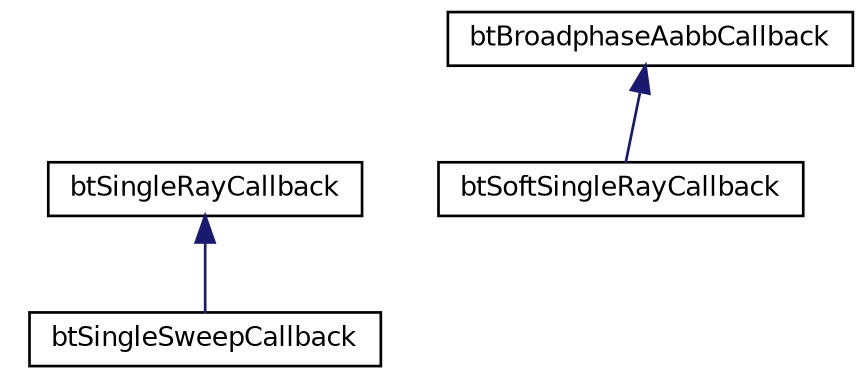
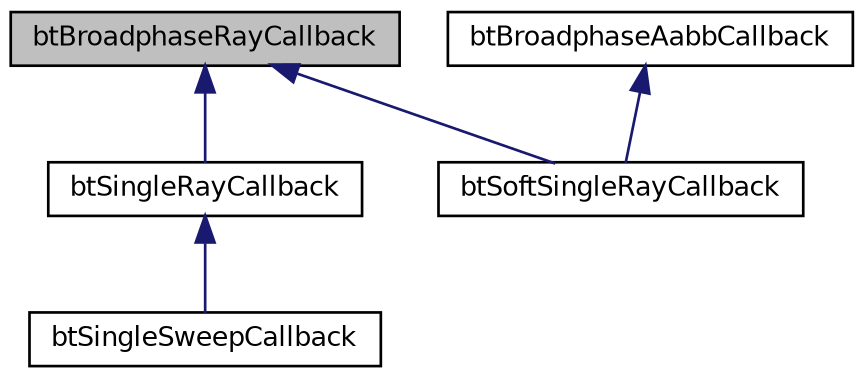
none -> (205, 39)
